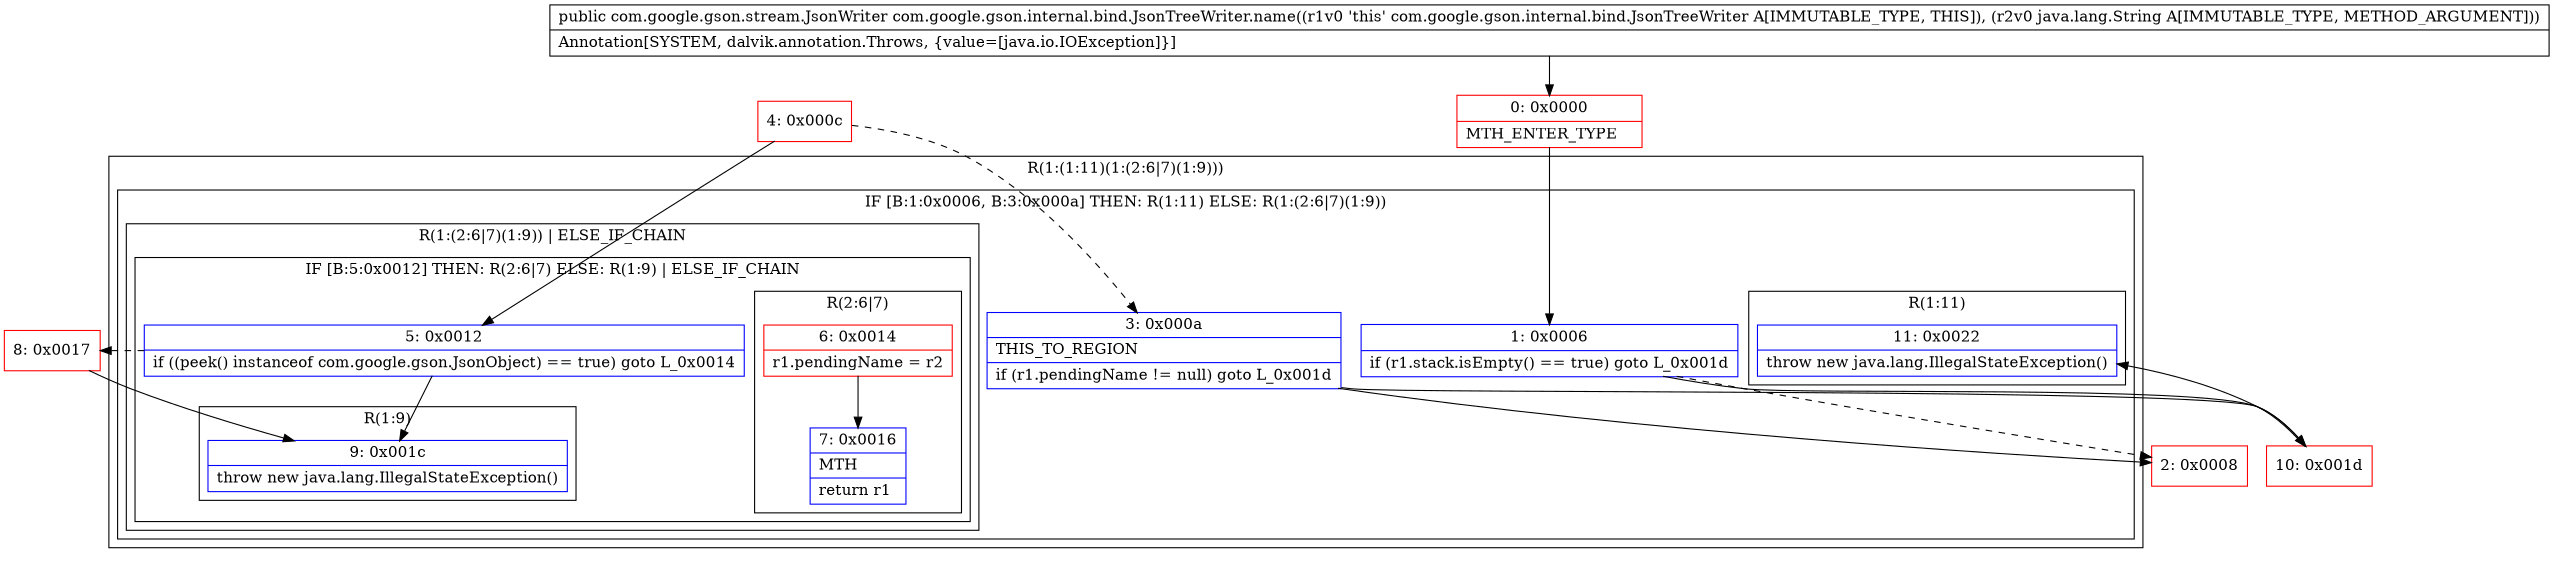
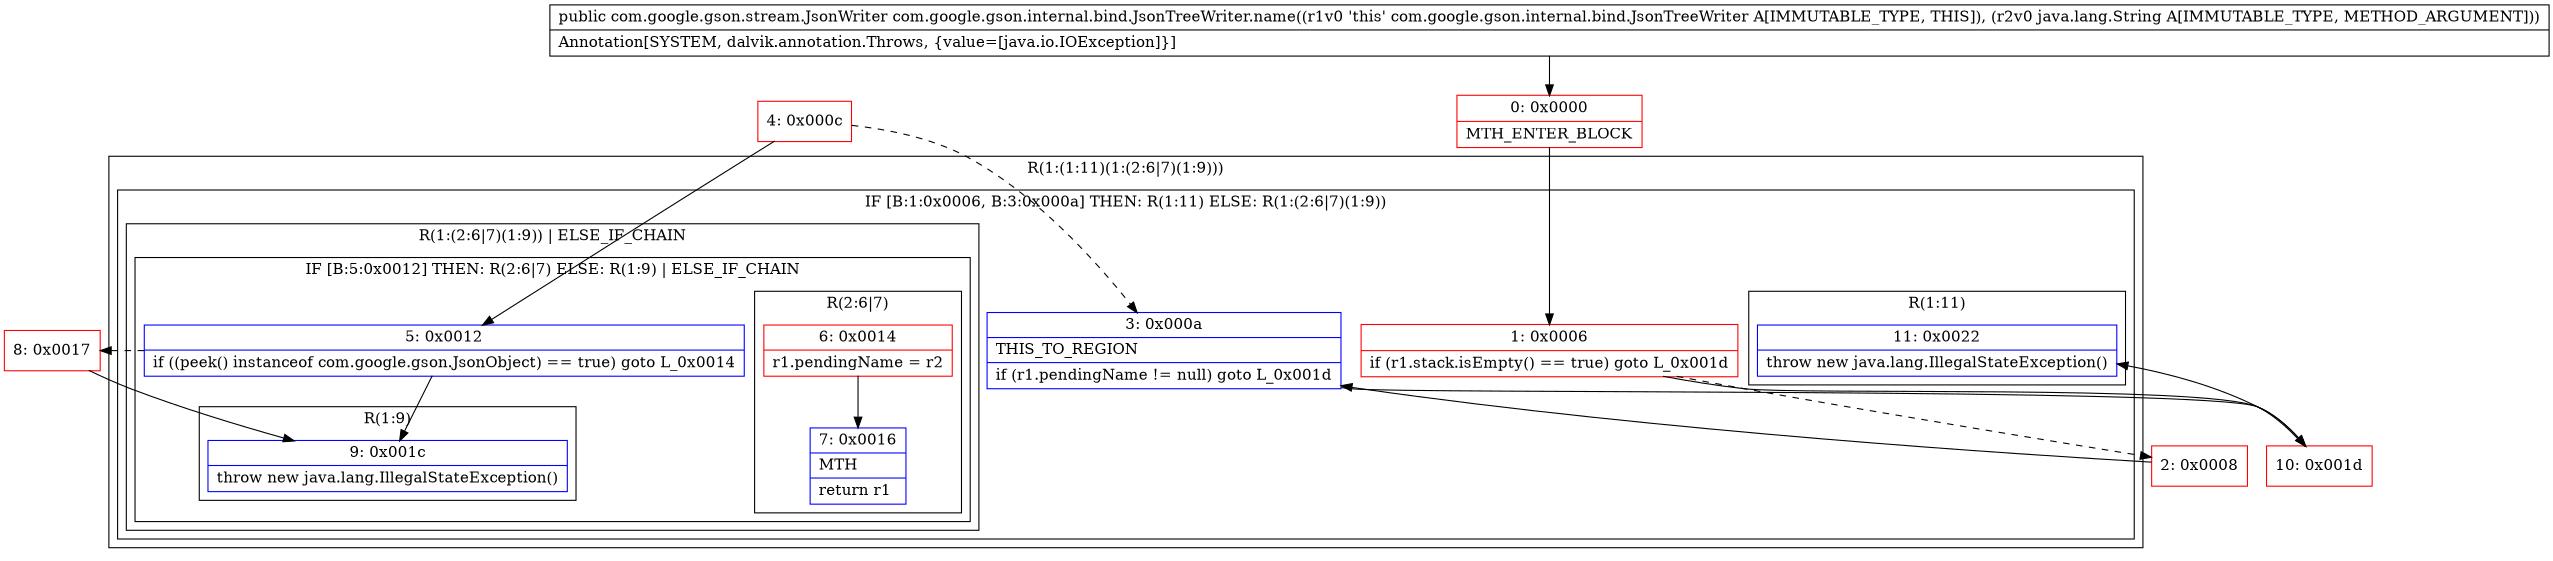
(1542, 134) -> (1549, 134)
(1549, 351) -> (1549, 351)
(1738, 433) -> (1751, 433)
